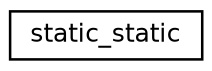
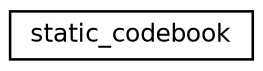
(106, 35) -> (131, 35)
